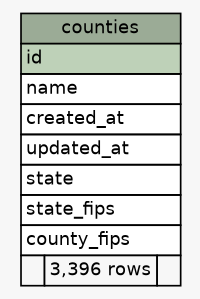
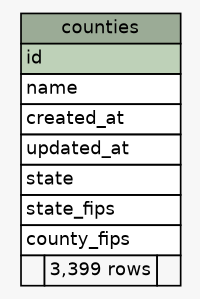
(101, 270) -> (101, 270)
